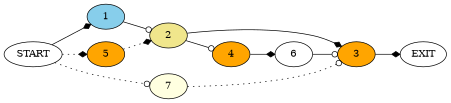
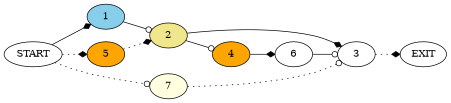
(356, 54) -> (356, 54)
(383, 54) -> (383, 54)
